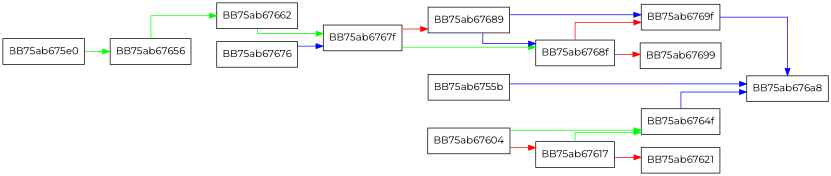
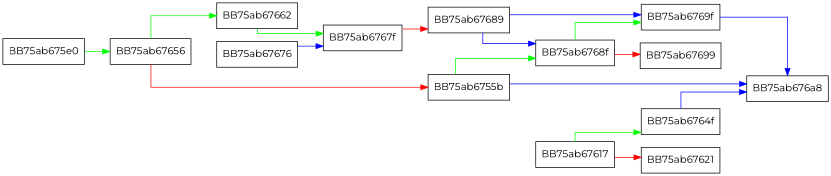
(596, 22) -> (596, 22)
(465, 47) -> (484, 58)
none -> (274, 87)
(469, 141) -> none
